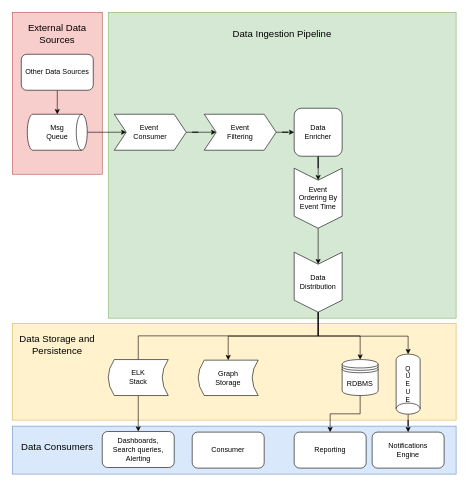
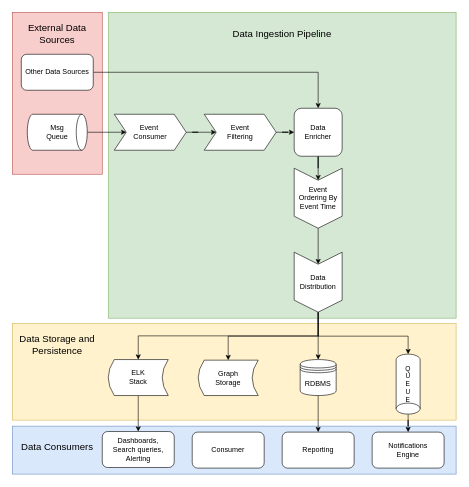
(57, 108) -> (317, 72)
(138, 356) -> (138, 354)
(360, 378) -> (318, 378)
(330, 450) -> (318, 450)
